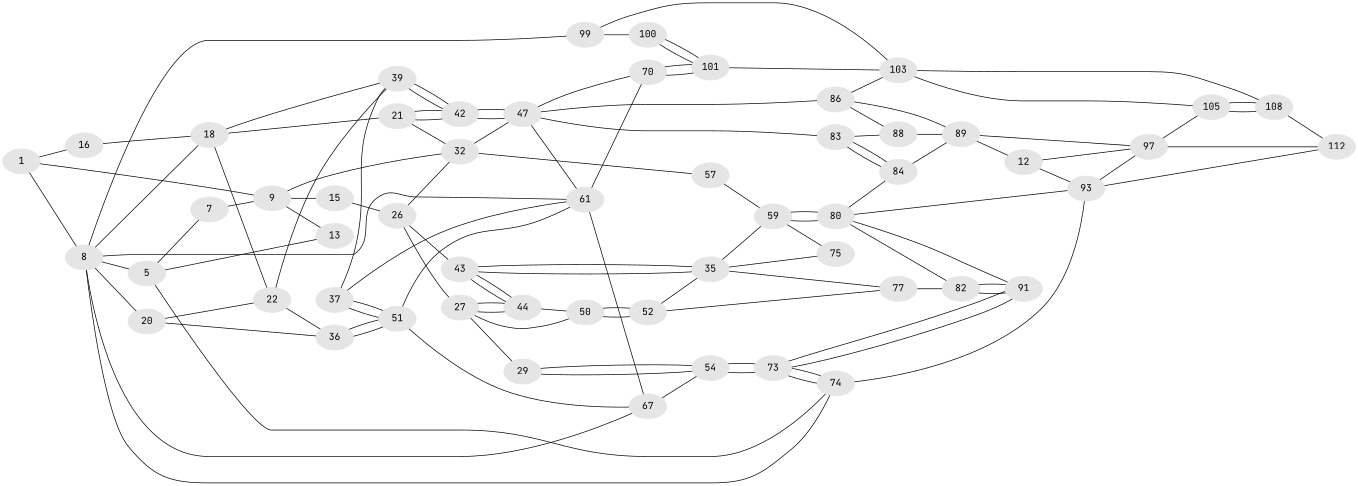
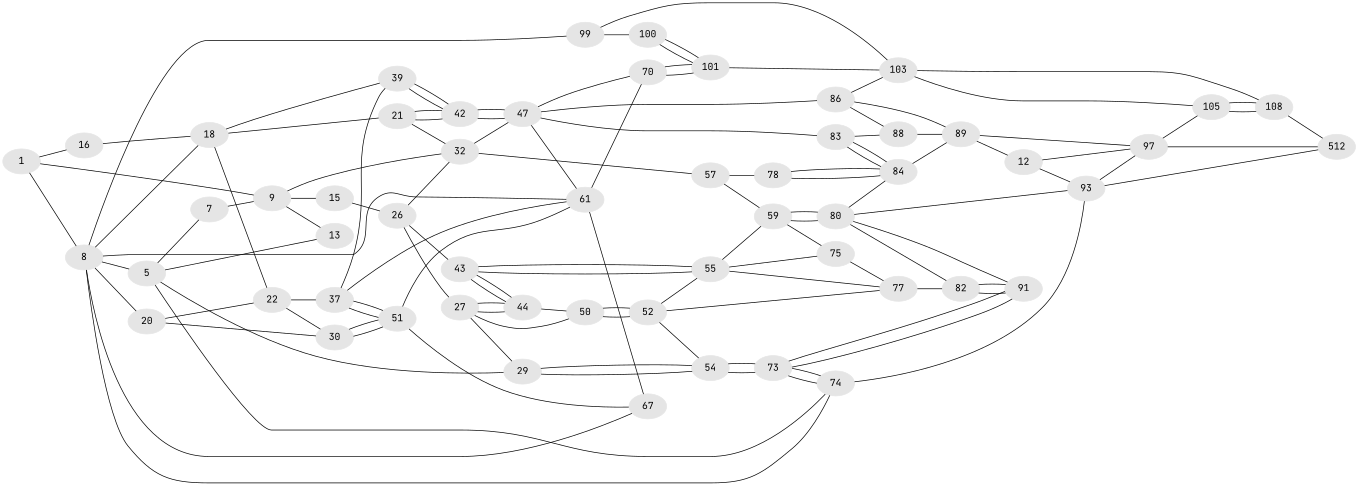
(1337, 147) -> (1337, 147)
none -> (773, 175)
(313, 185) -> (303, 300)
(710, 269) -> (710, 269)
none -> (867, 271)
(335, 337) -> (335, 337)
none -> (324, 358)
(679, 387) -> (679, 340)
